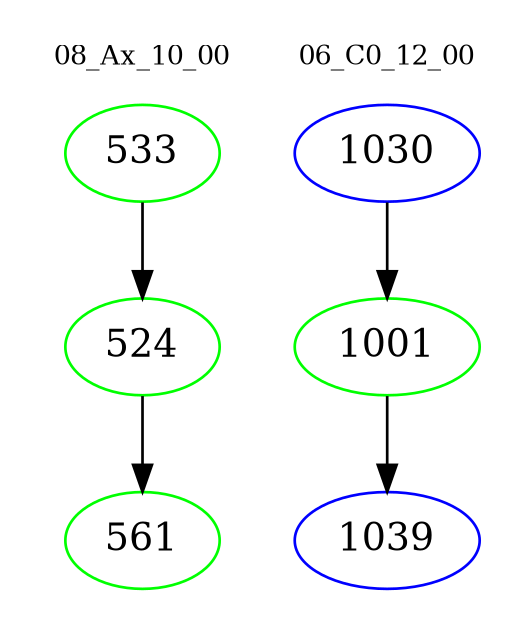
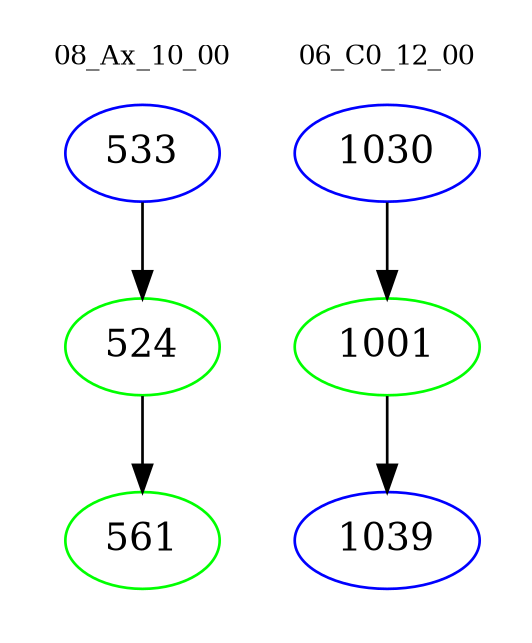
(143, 153) -> (143, 153)
